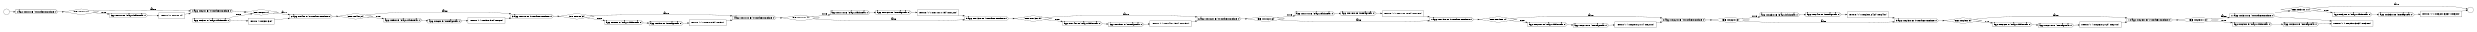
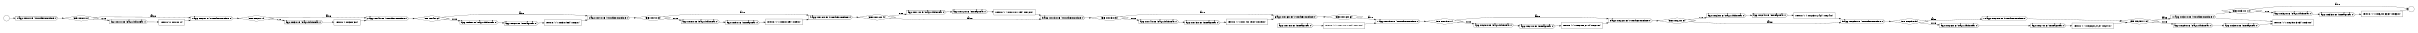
(1315, 14) -> none
(240, 16) -> (276, 20)
(2123, 22) -> (2120, 23)
